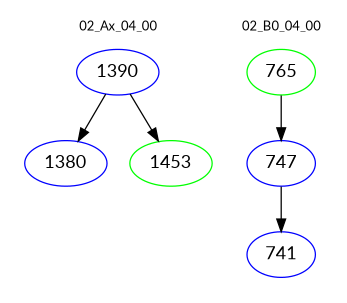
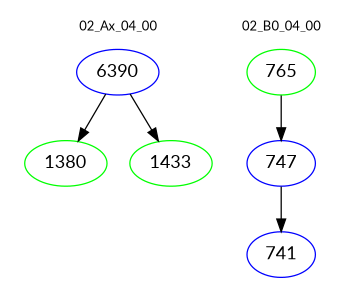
(118, 72) -> (118, 72)
(66, 163) -> (66, 163)
(171, 163) -> (171, 163)
